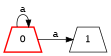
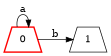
(56, 34) -> (56, 34)
